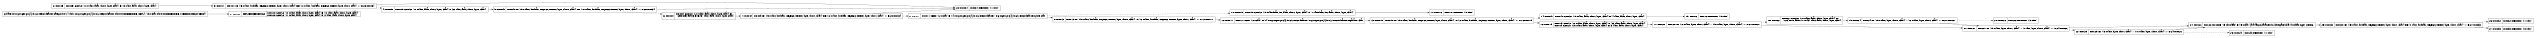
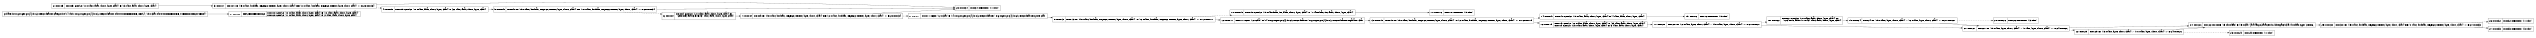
(1138, 14) -> (1212, 16)
